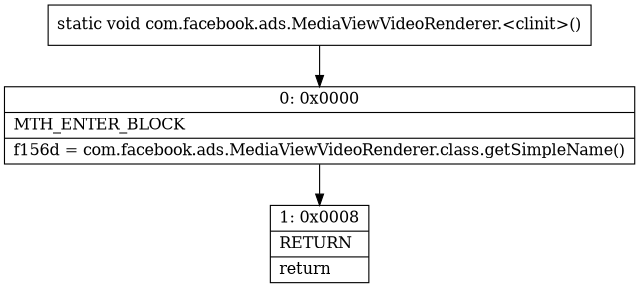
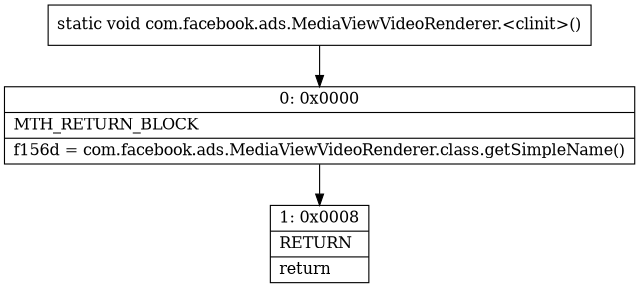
(100, 125) -> (106, 125)
